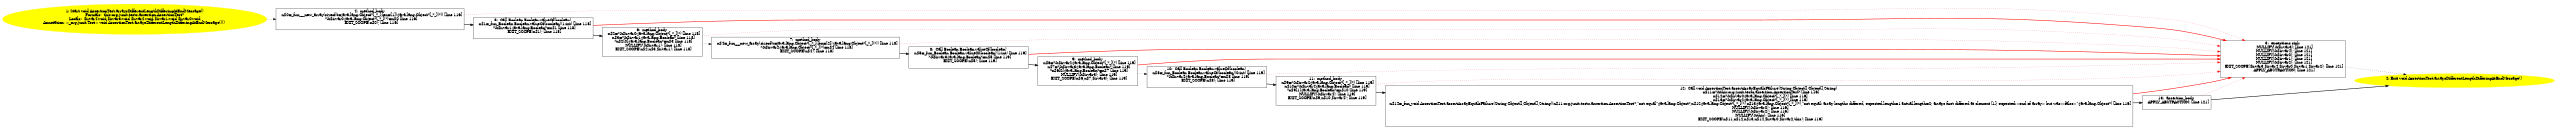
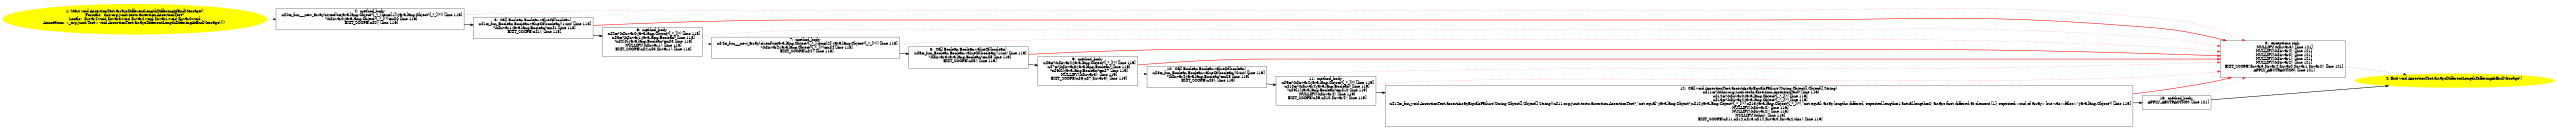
(2177, 102) -> (2177, 102)
